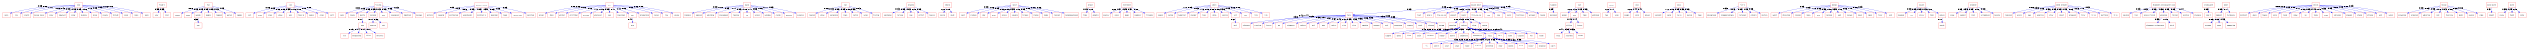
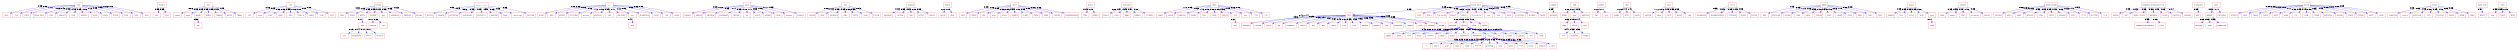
(1582, 10) -> (1570, 20)
